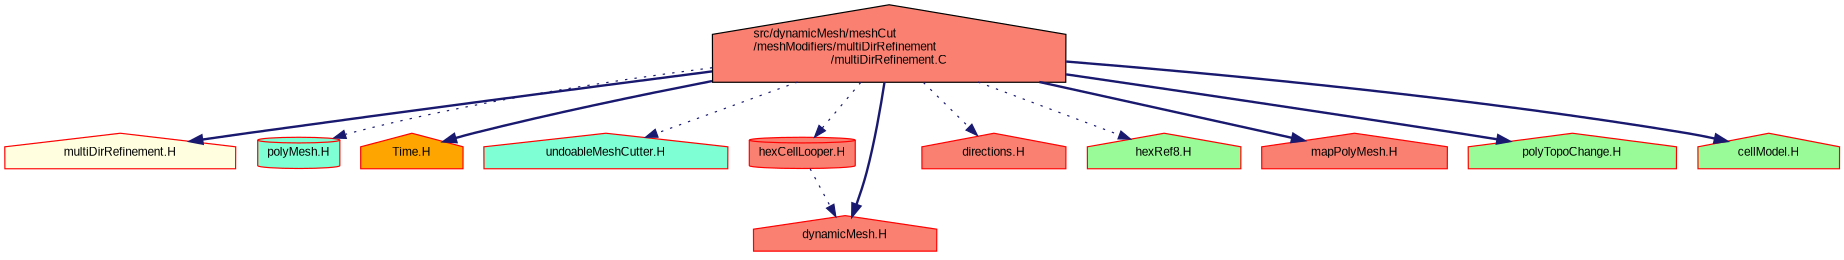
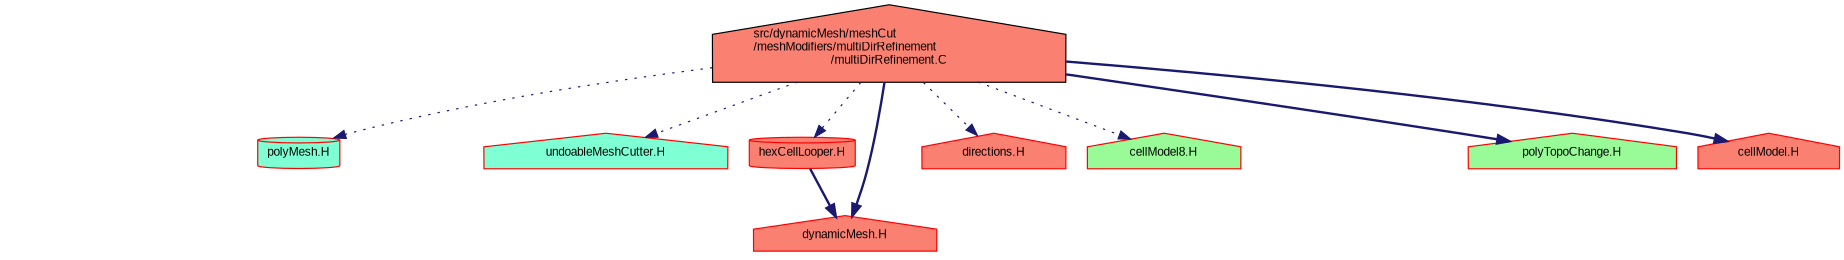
(120, 153) -> none
(412, 153) -> none
(1164, 153) -> (1164, 153)
(1355, 153) -> none
(1769, 153) -> (1769, 153)
(820, 187) -> (820, 187)
